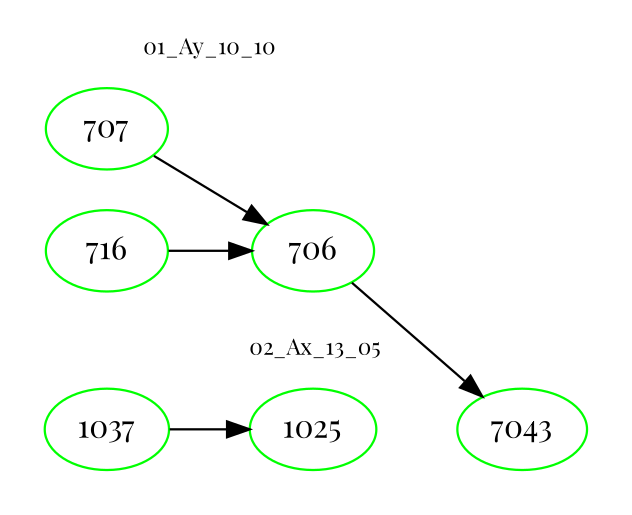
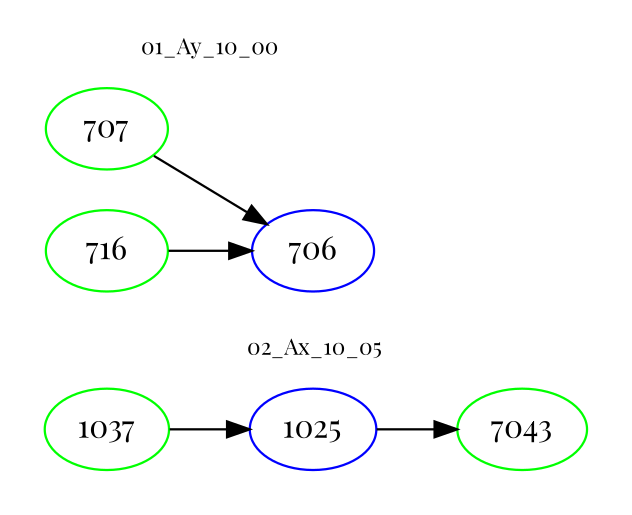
(210, 49) -> (210, 49)
(313, 251) -> (313, 251)
(420, 342) -> (405, 429)
(316, 349) -> (316, 349)
(313, 429) -> (313, 429)
